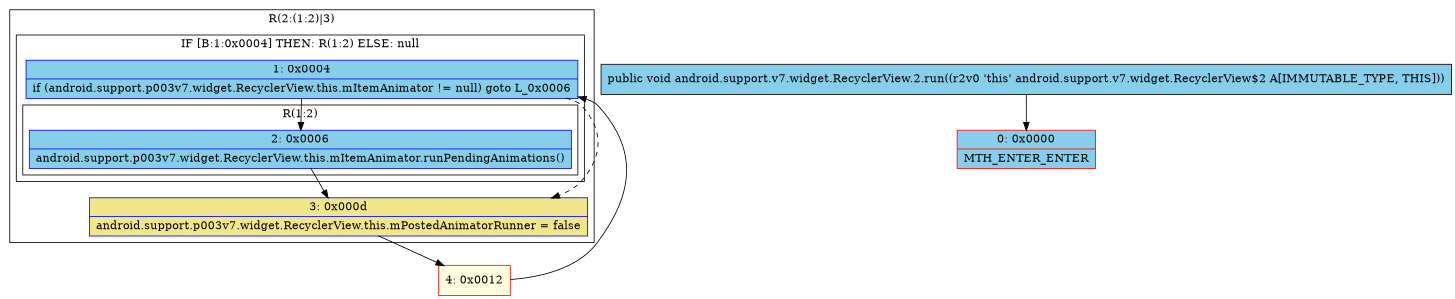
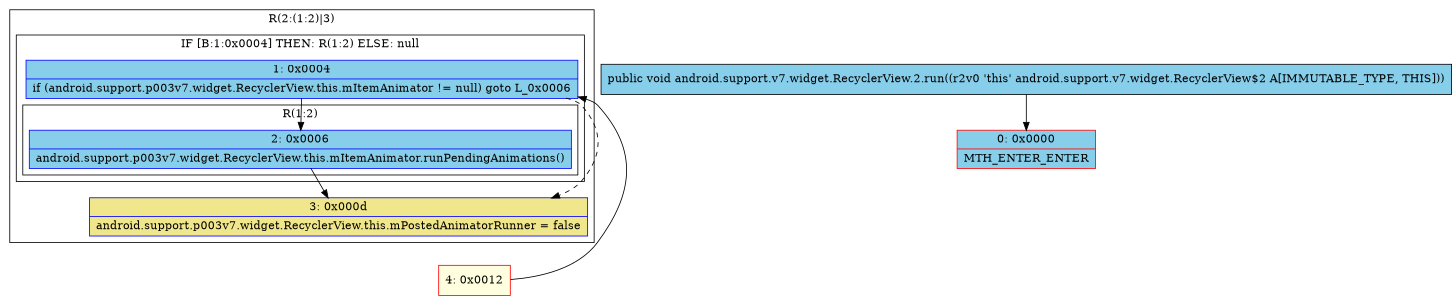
(407, 249) -> none
